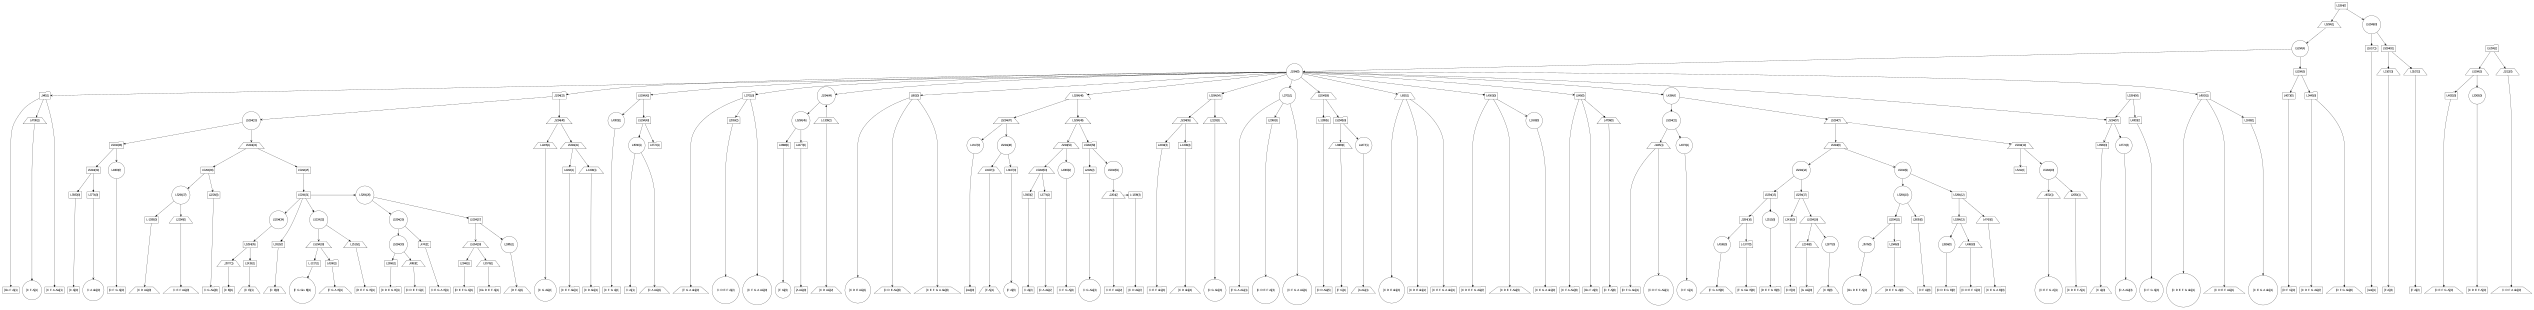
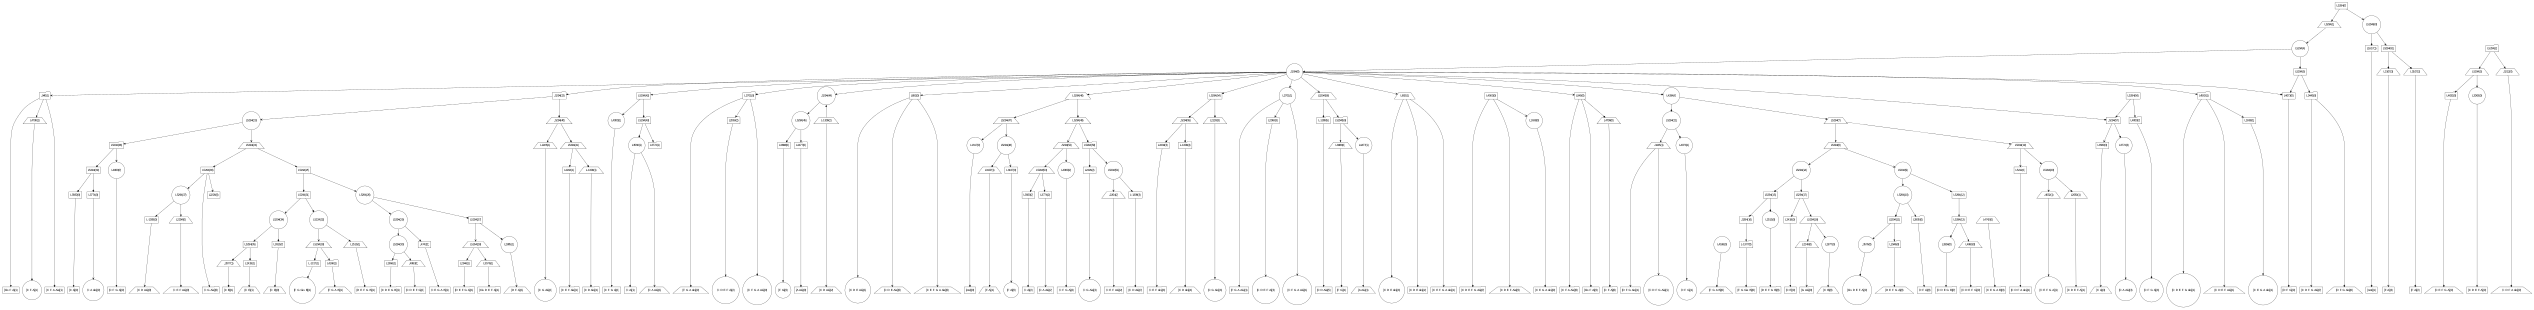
(1393, 84) -> (2012, 79)
(332, 195) -> (333, 182)
(1125, 195) -> (1125, 184)
(1973, 207) -> none
(294, 220) -> (278, 234)
(1736, 230) -> none
(212, 242) -> (202, 230)
none -> (2020, 290)
